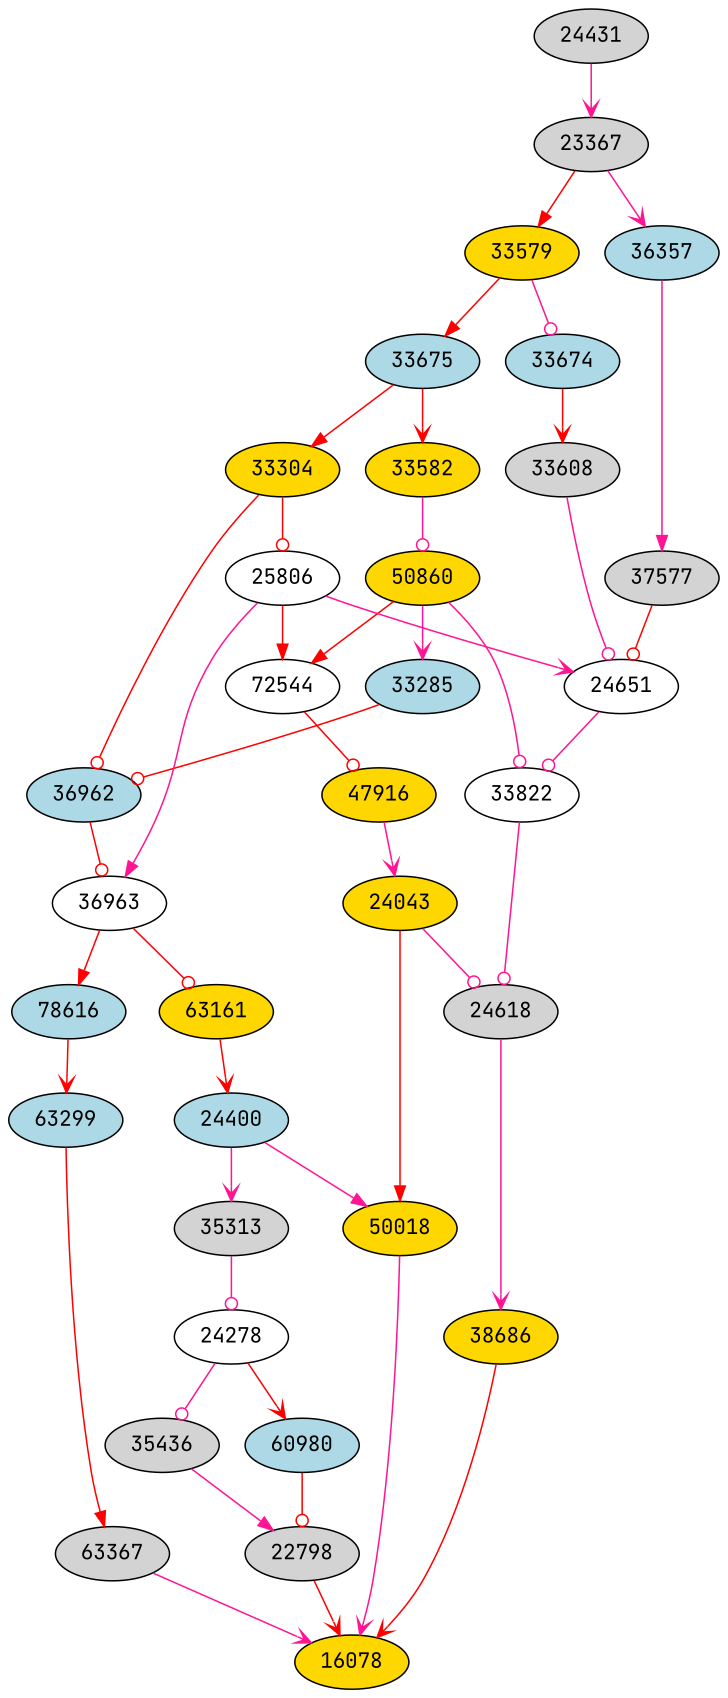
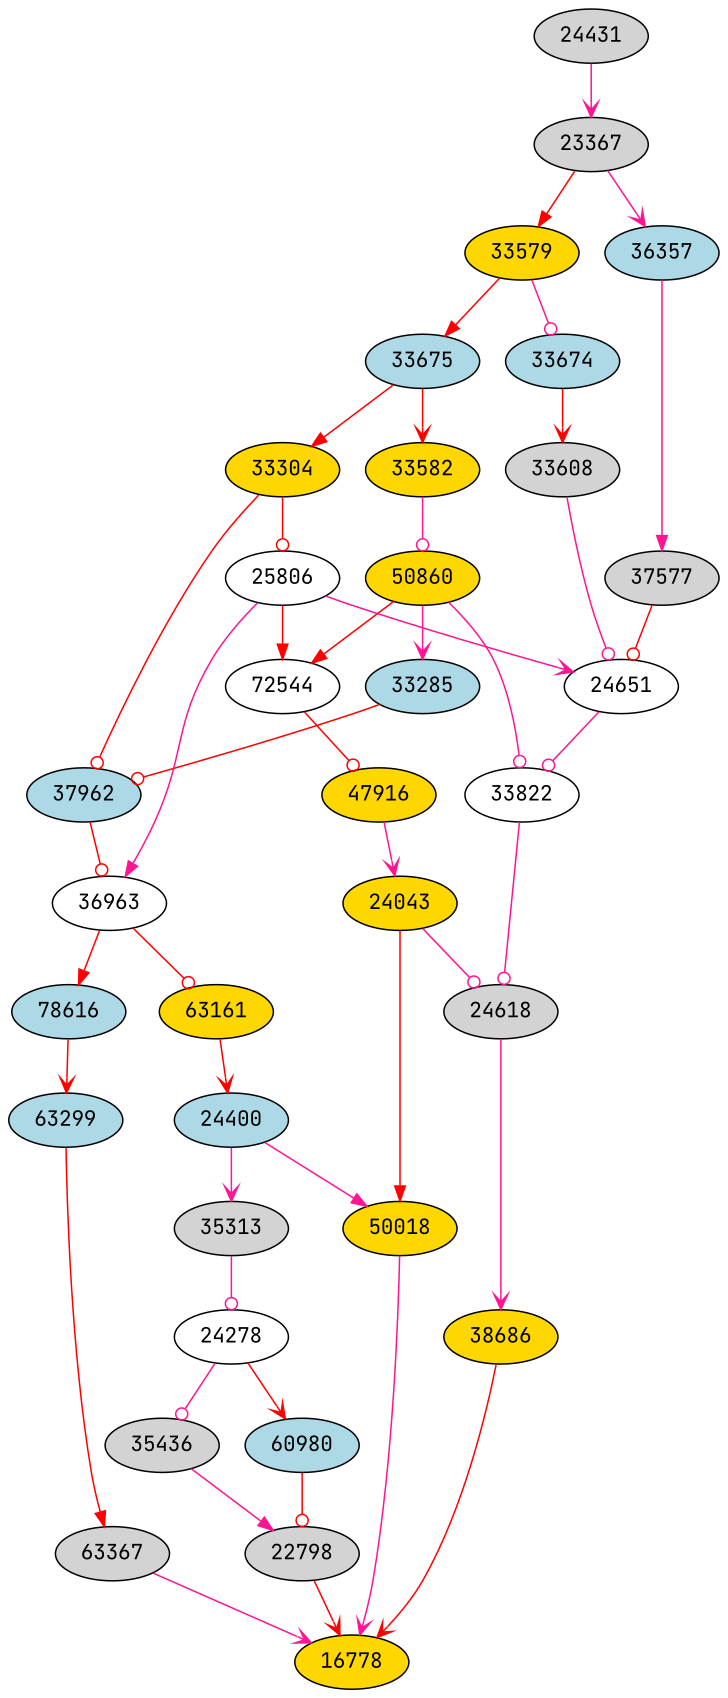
(84, 795) -> (84, 795)
(352, 1662) -> (352, 1662)
